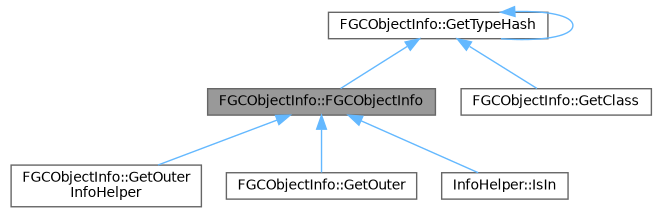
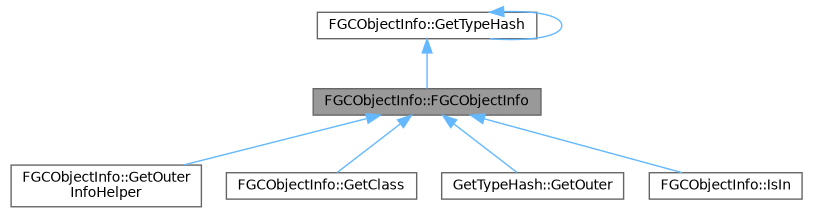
(503, 67) -> (369, 148)
(322, 186) -> (533, 186)
(505, 186) -> (726, 186)
